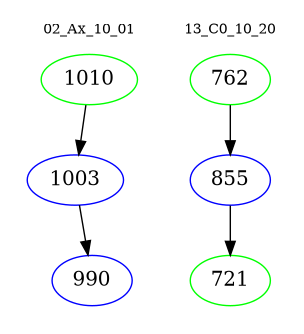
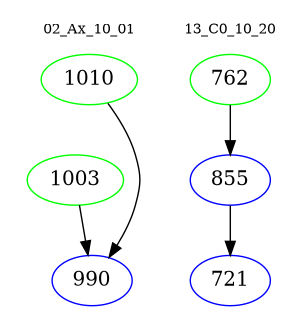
(83, 123) -> (139, 173)
(75, 180) -> (75, 180)
(230, 281) -> (230, 281)
